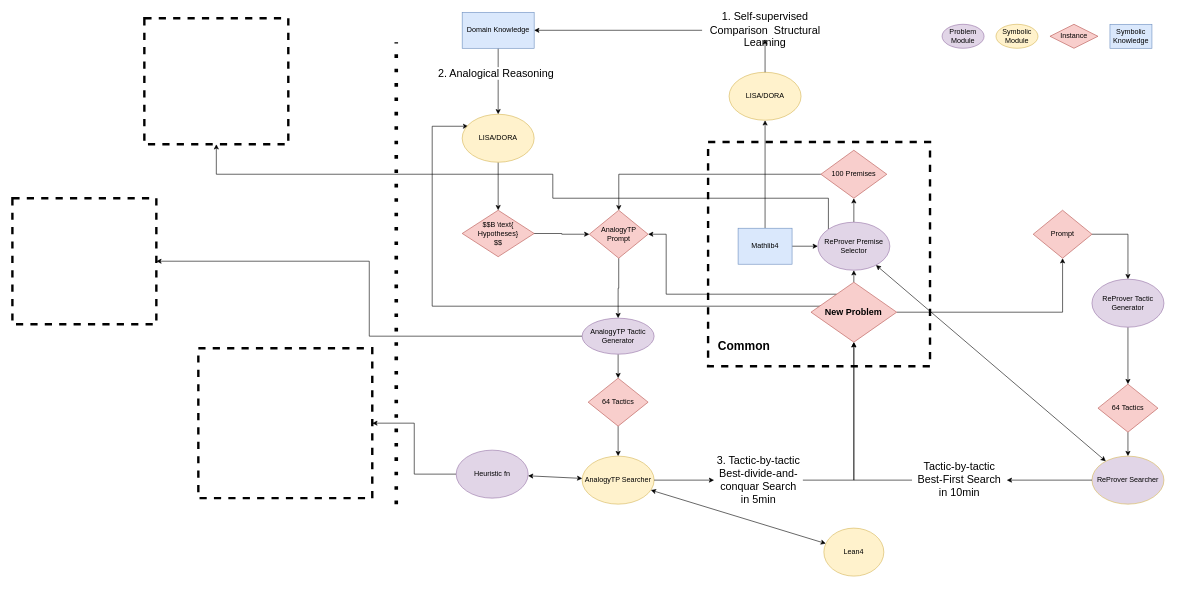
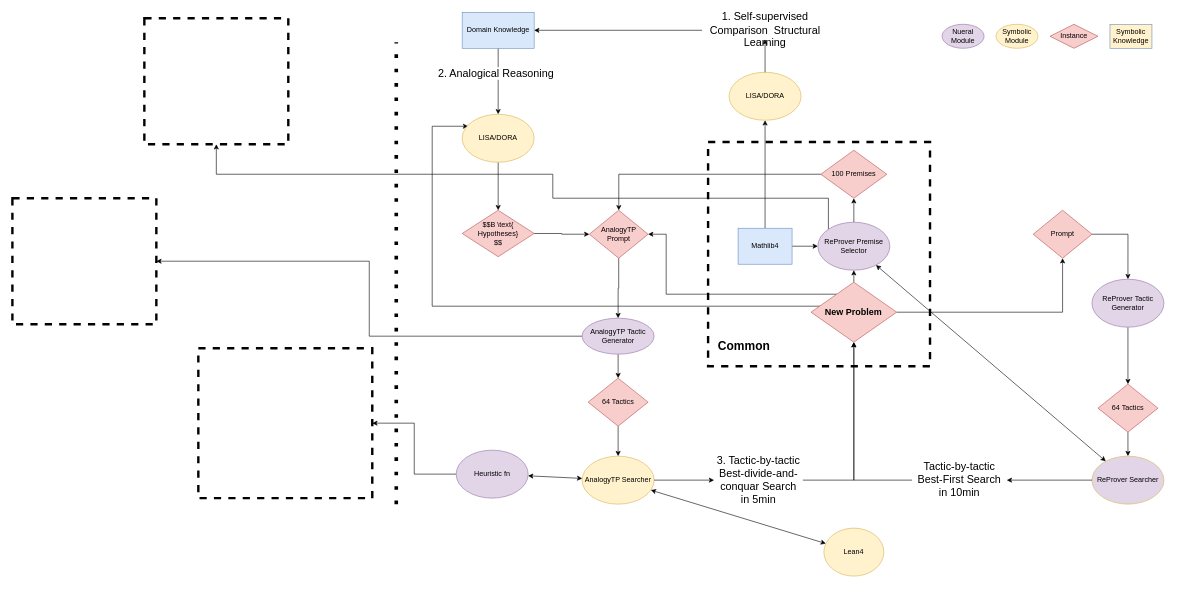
(963, 36) -> (963, 36)
(1131, 36) -> (1131, 36)
